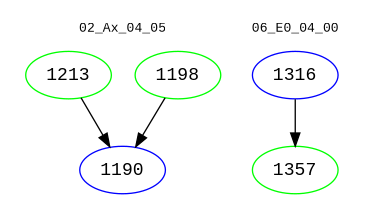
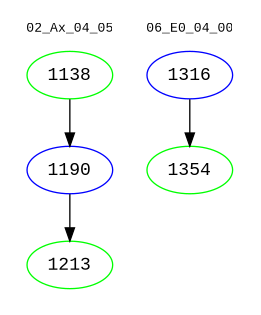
(178, 75) -> (70, 75)
(92, 117) -> (70, 211)
(295, 170) -> (190, 170)
